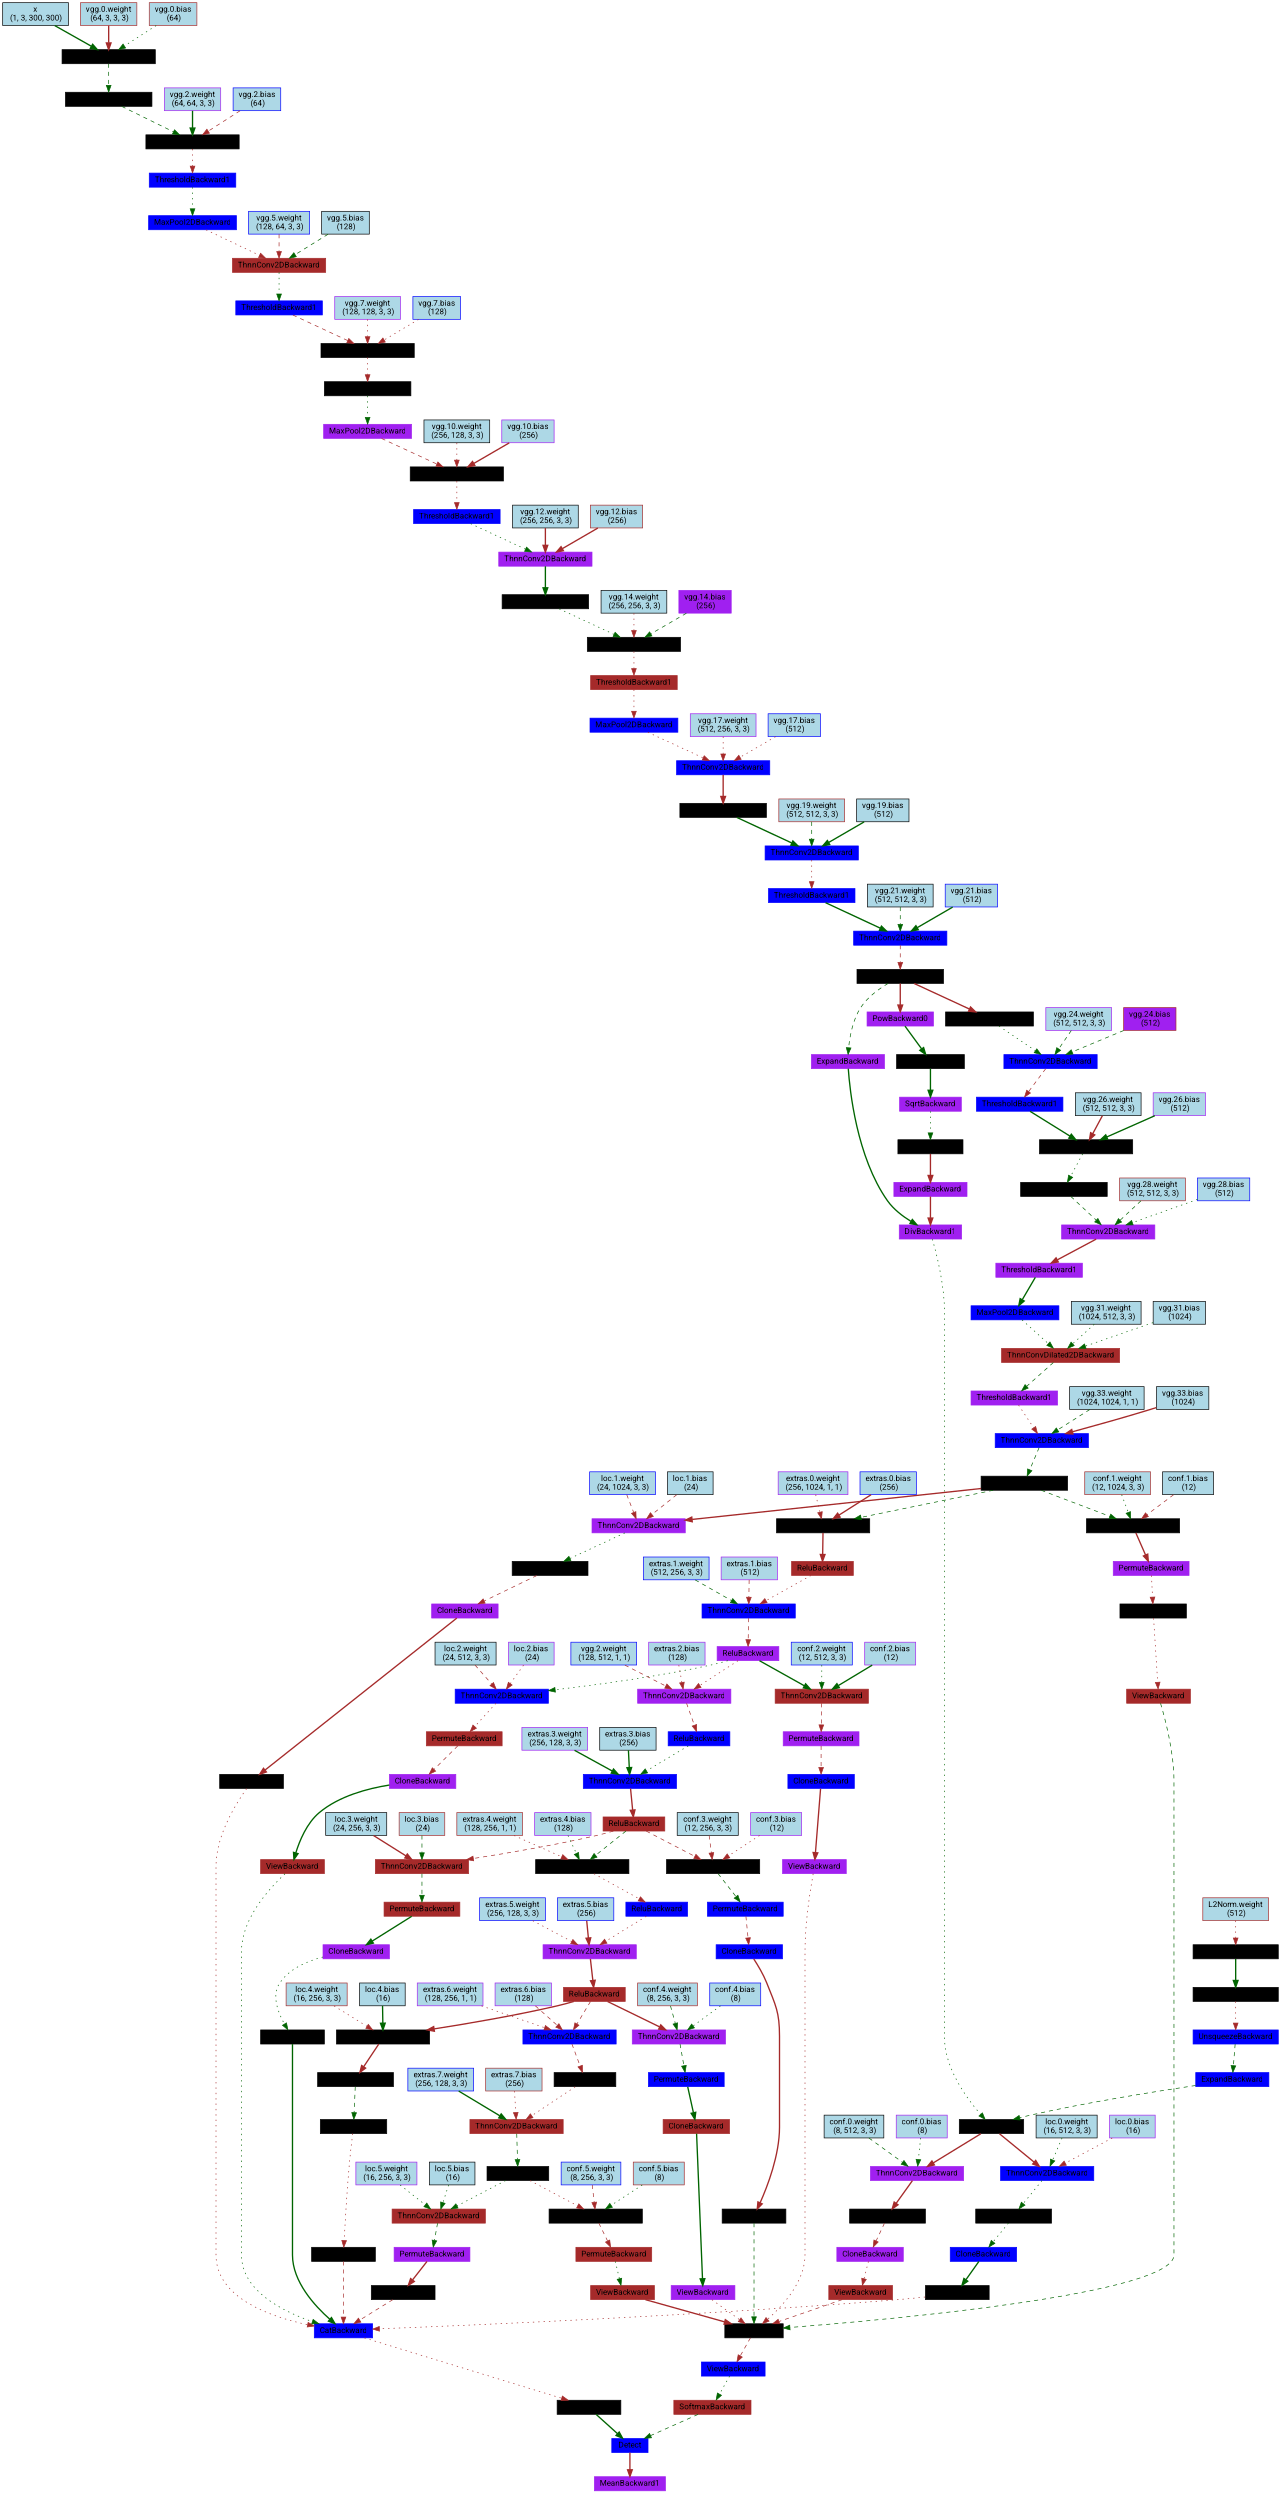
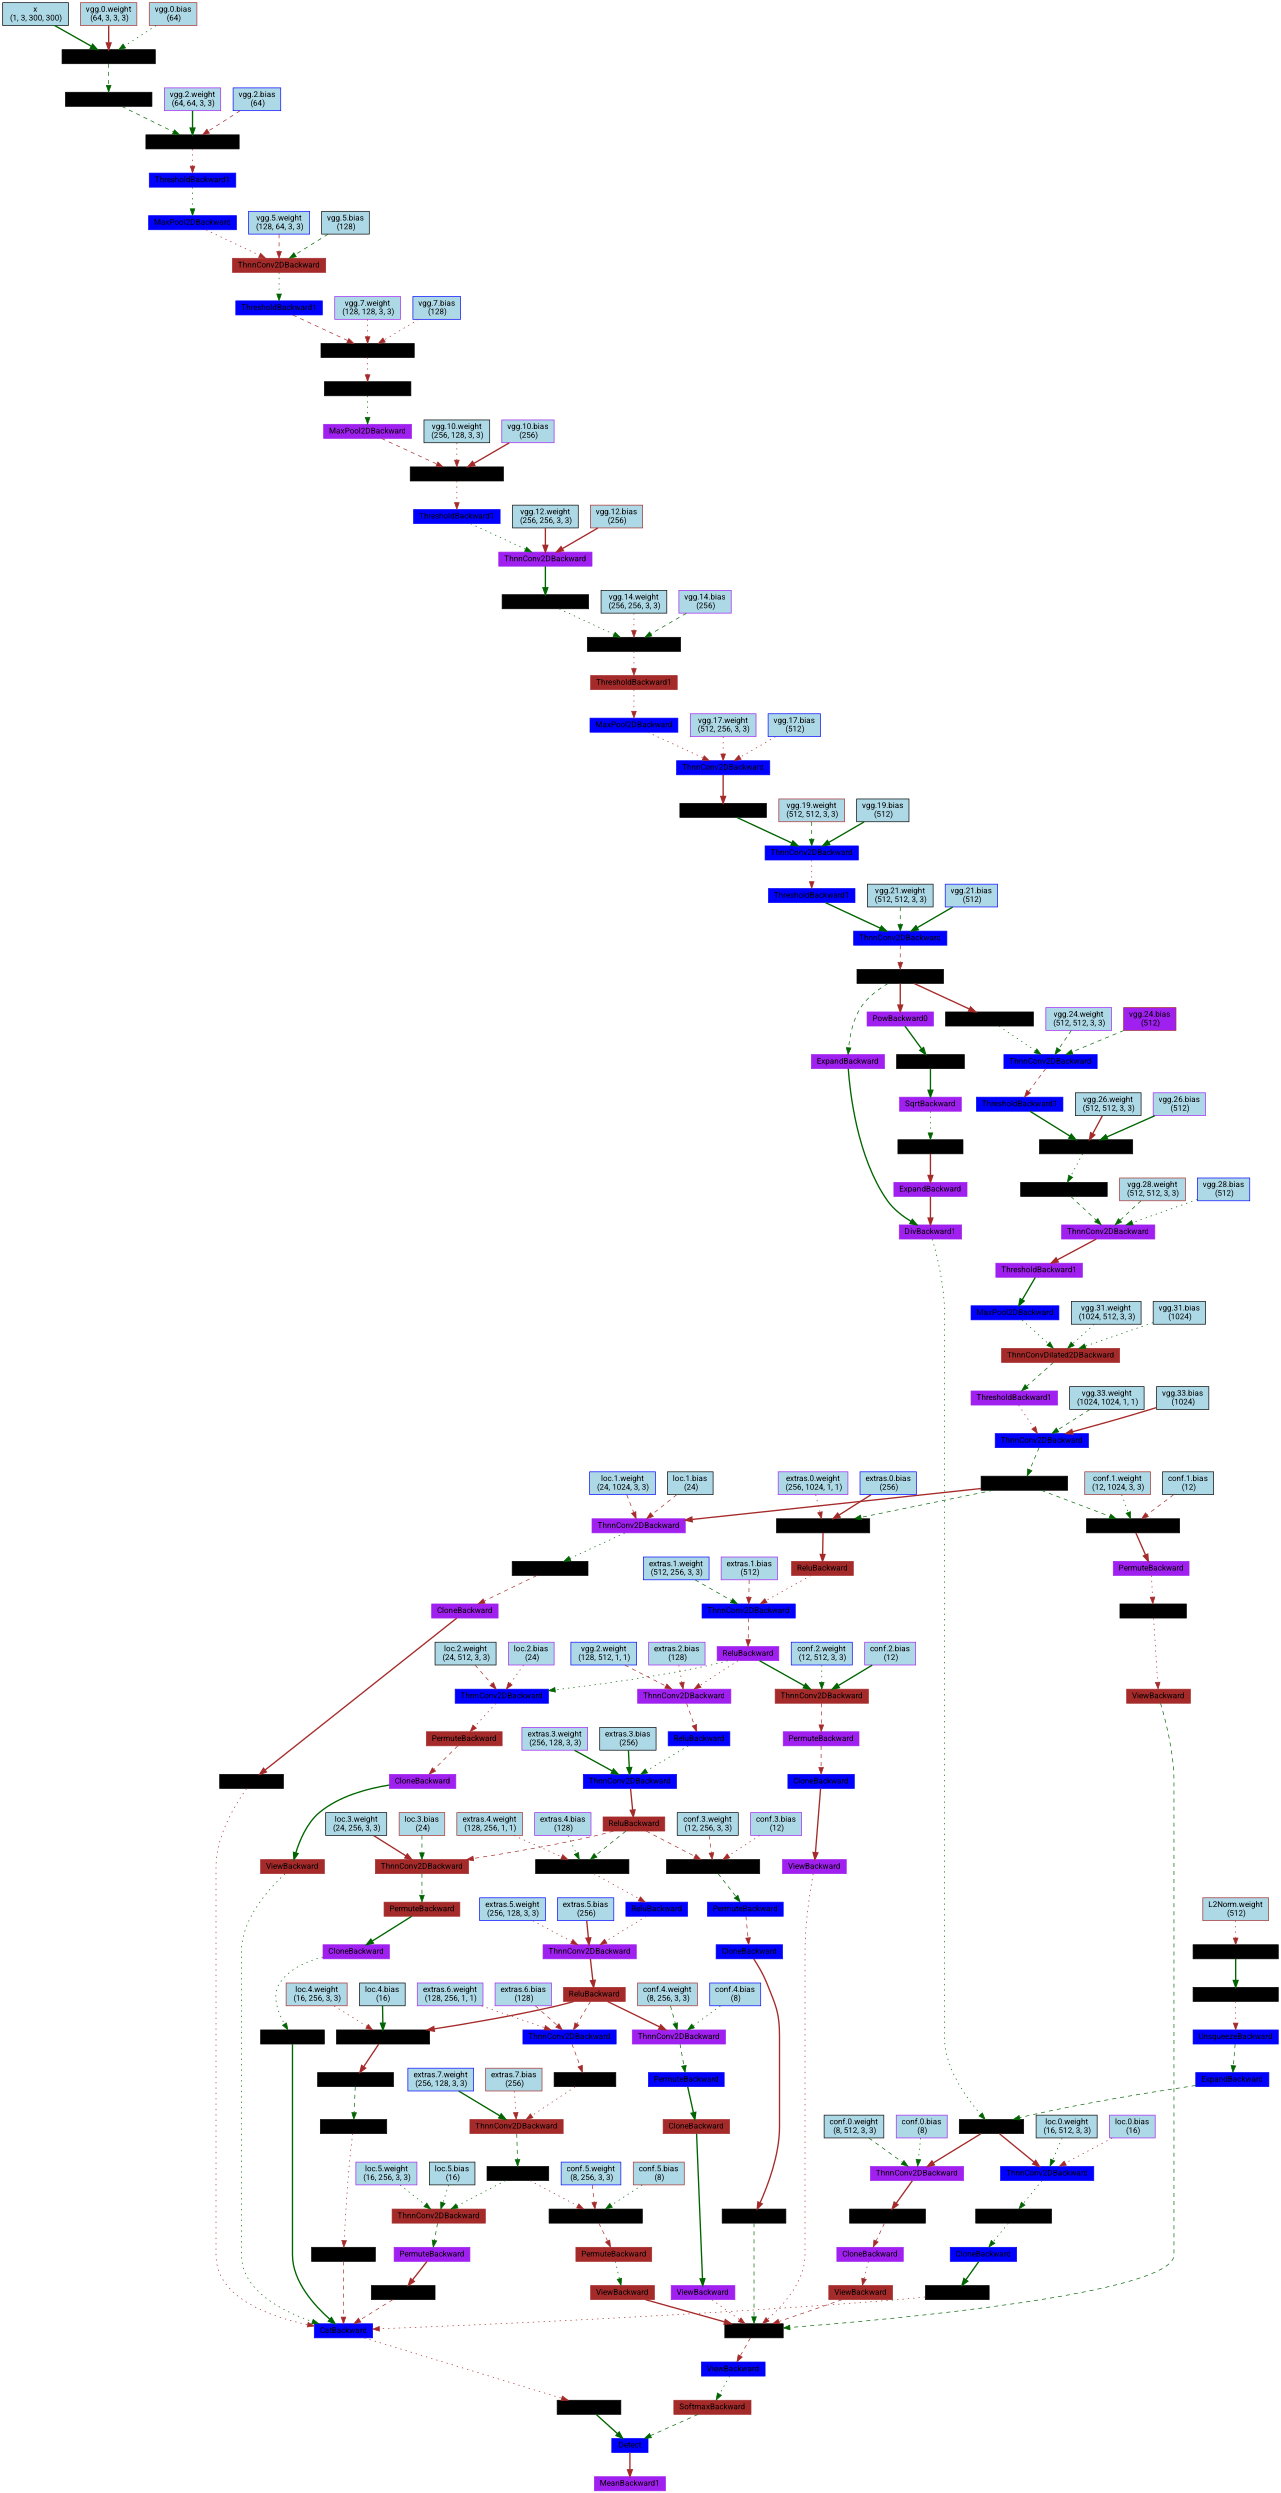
(705, 602) -> (705, 602)
